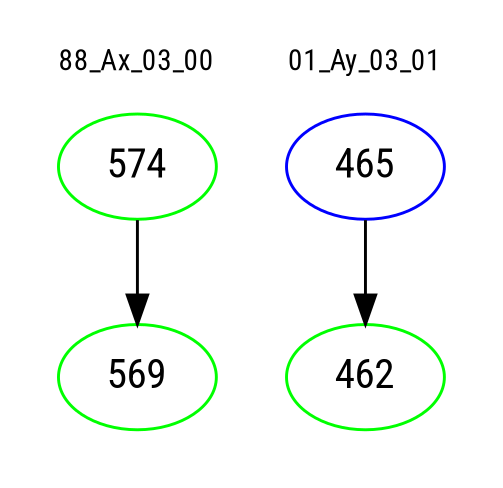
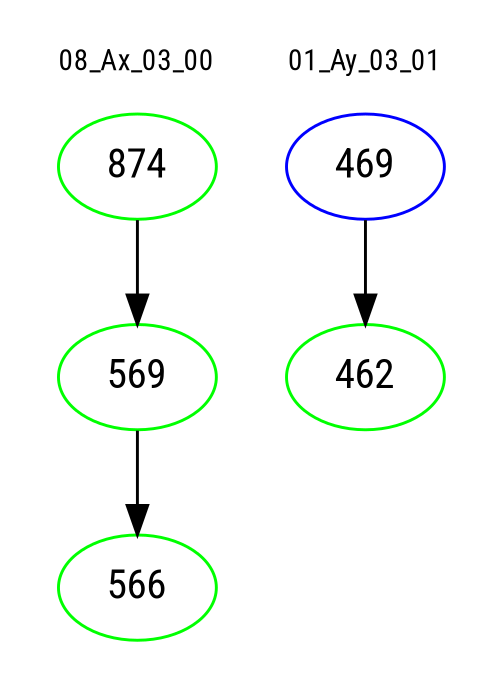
(137, 63) -> (137, 63)
(137, 167) -> (137, 167)
(365, 167) -> (365, 167)
none -> (137, 588)
